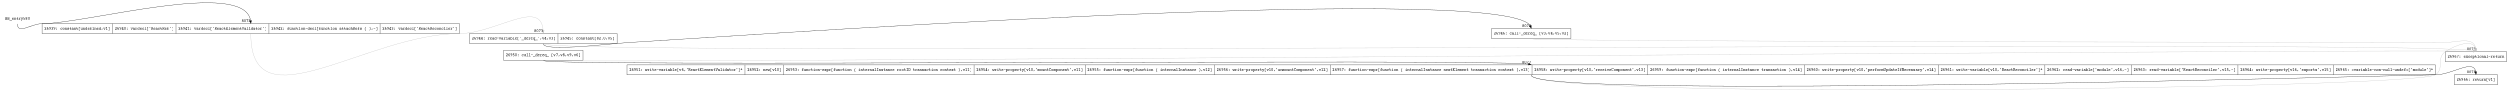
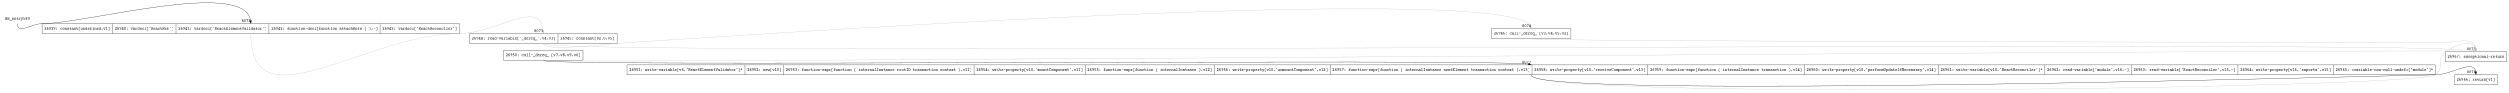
(1037, 19) -> (1037, 19)
